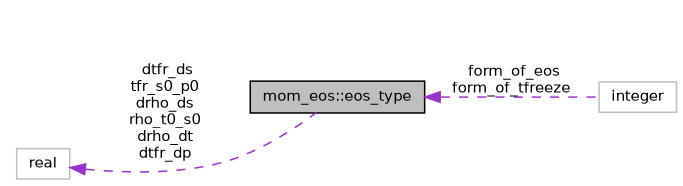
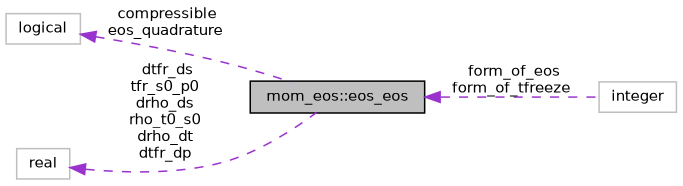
none -> (43, 29)
(337, 97) -> (337, 97)
